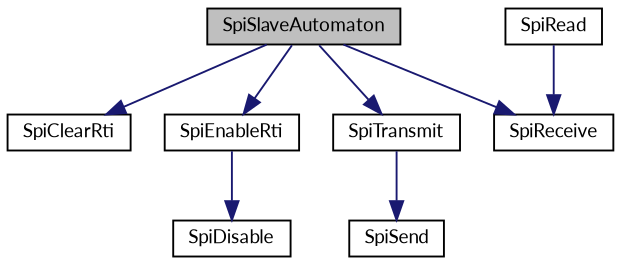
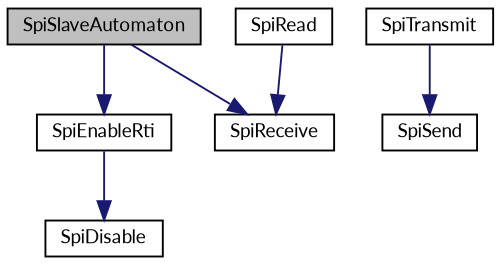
(344, 72) -> none
(69, 133) -> none
